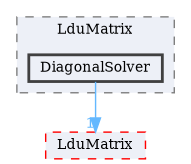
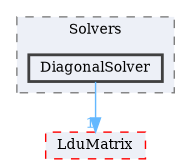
(96, 30) -> (96, 30)
